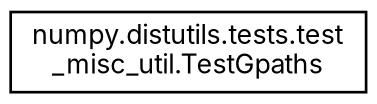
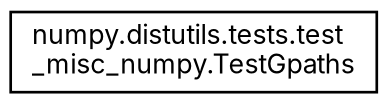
(188, 52) -> (194, 52)
